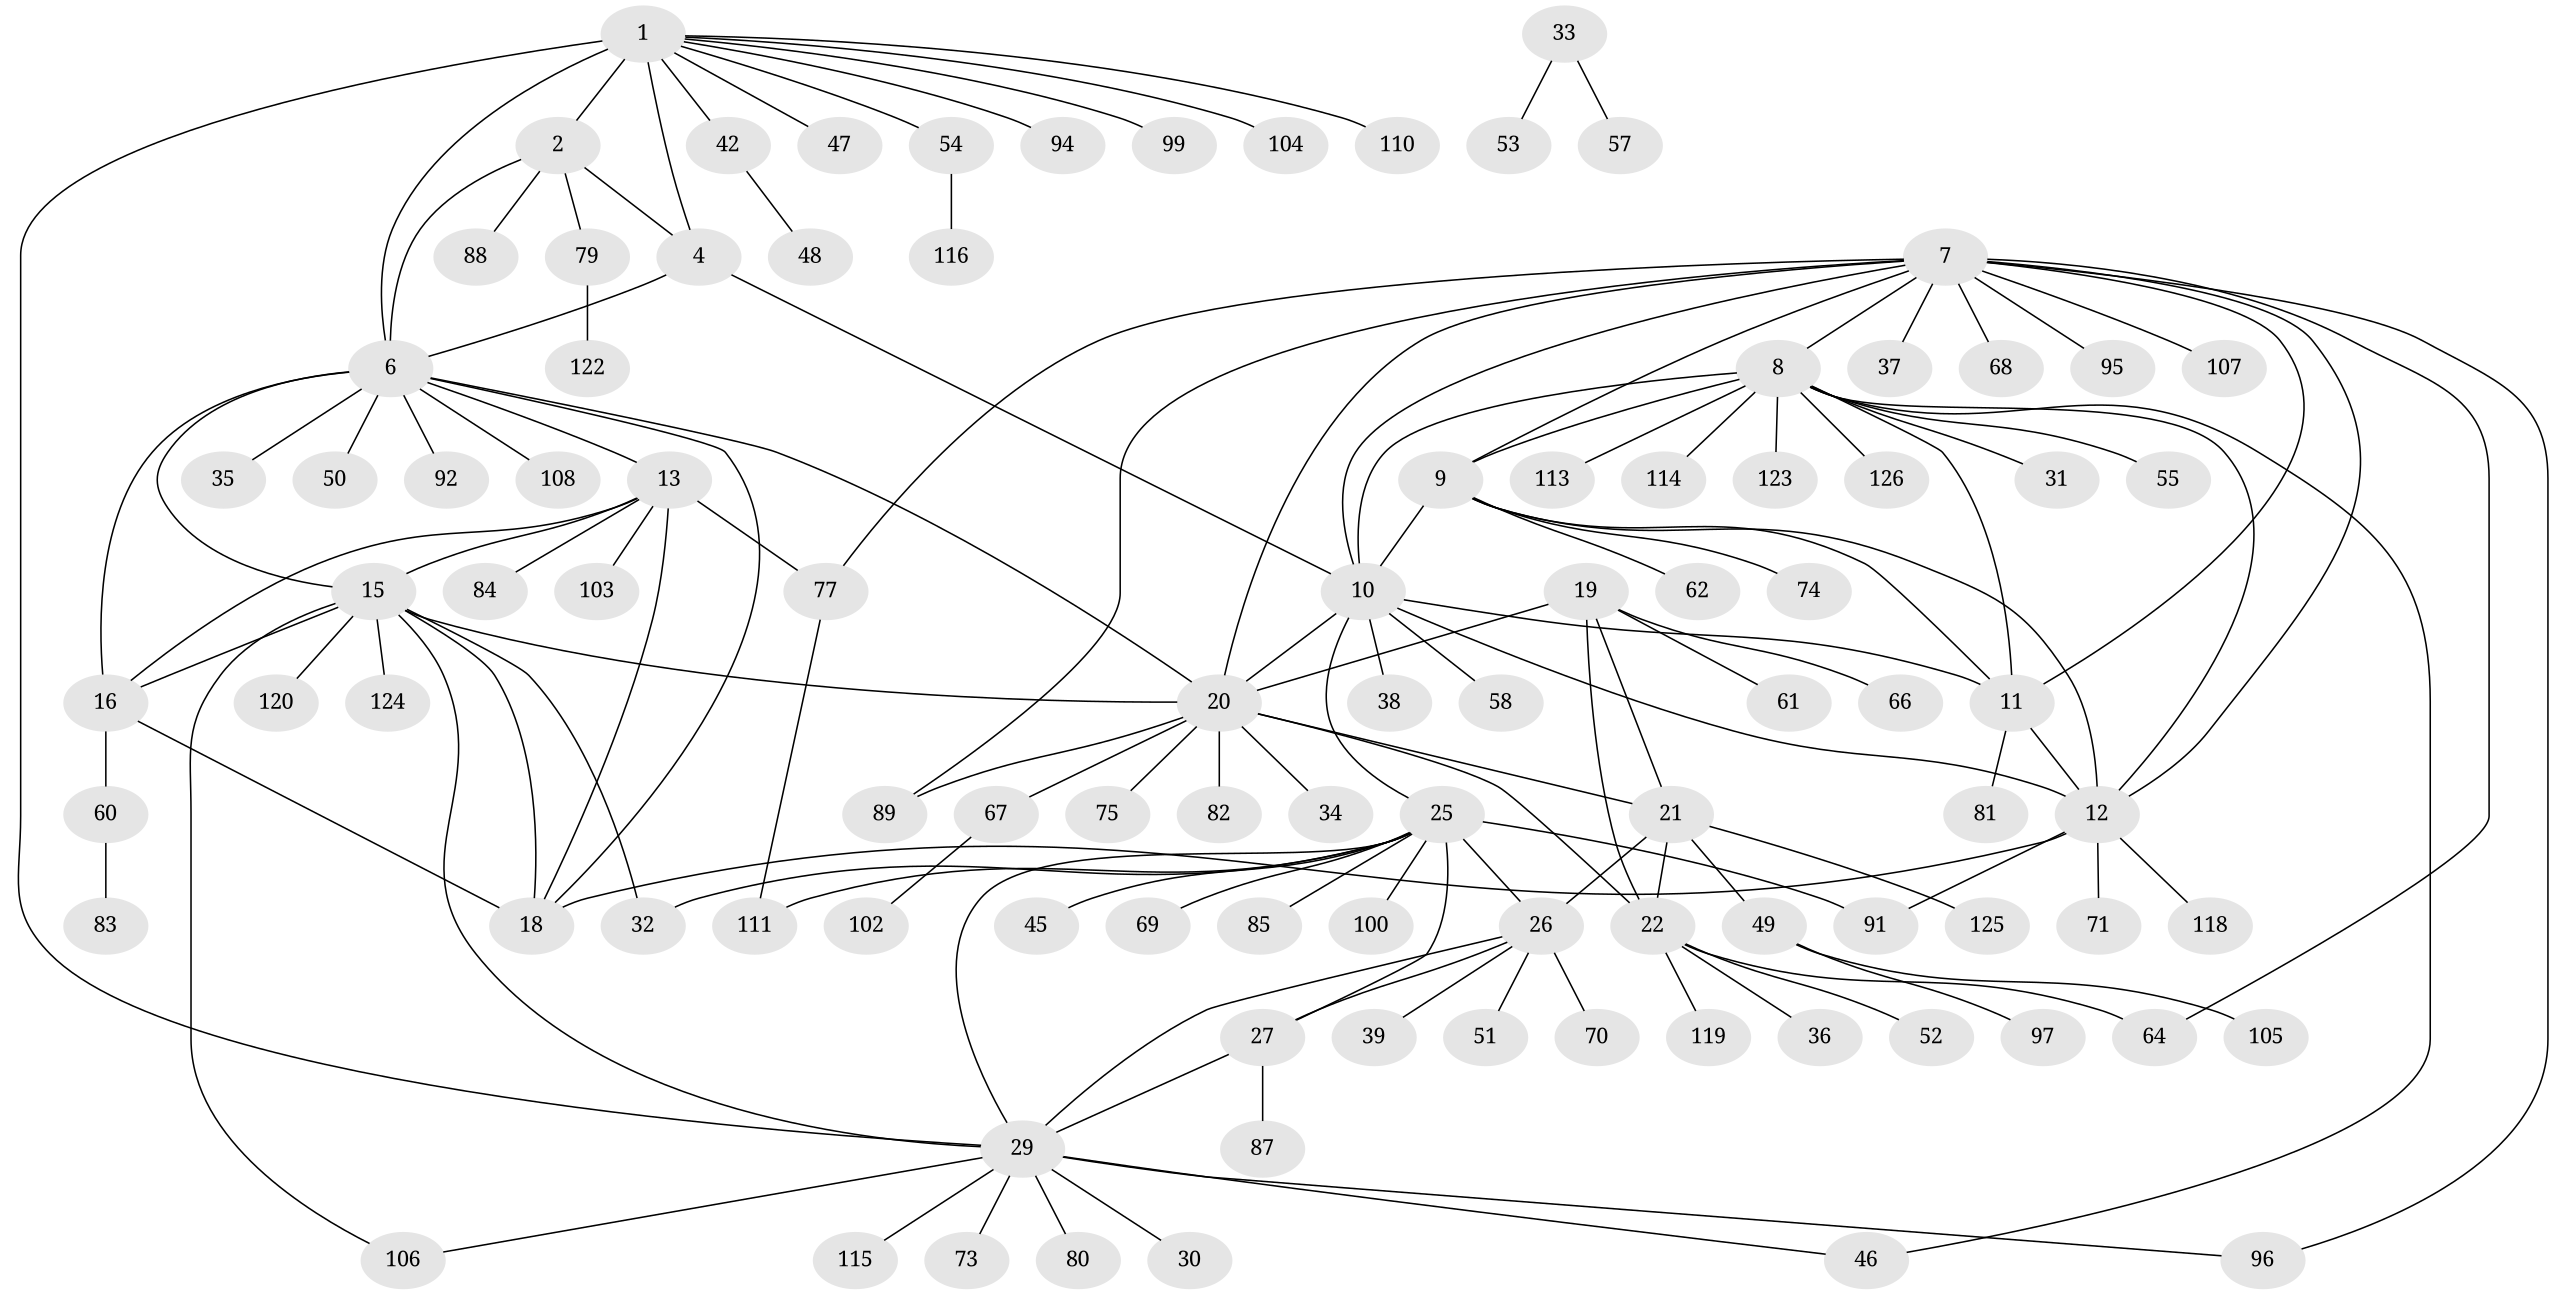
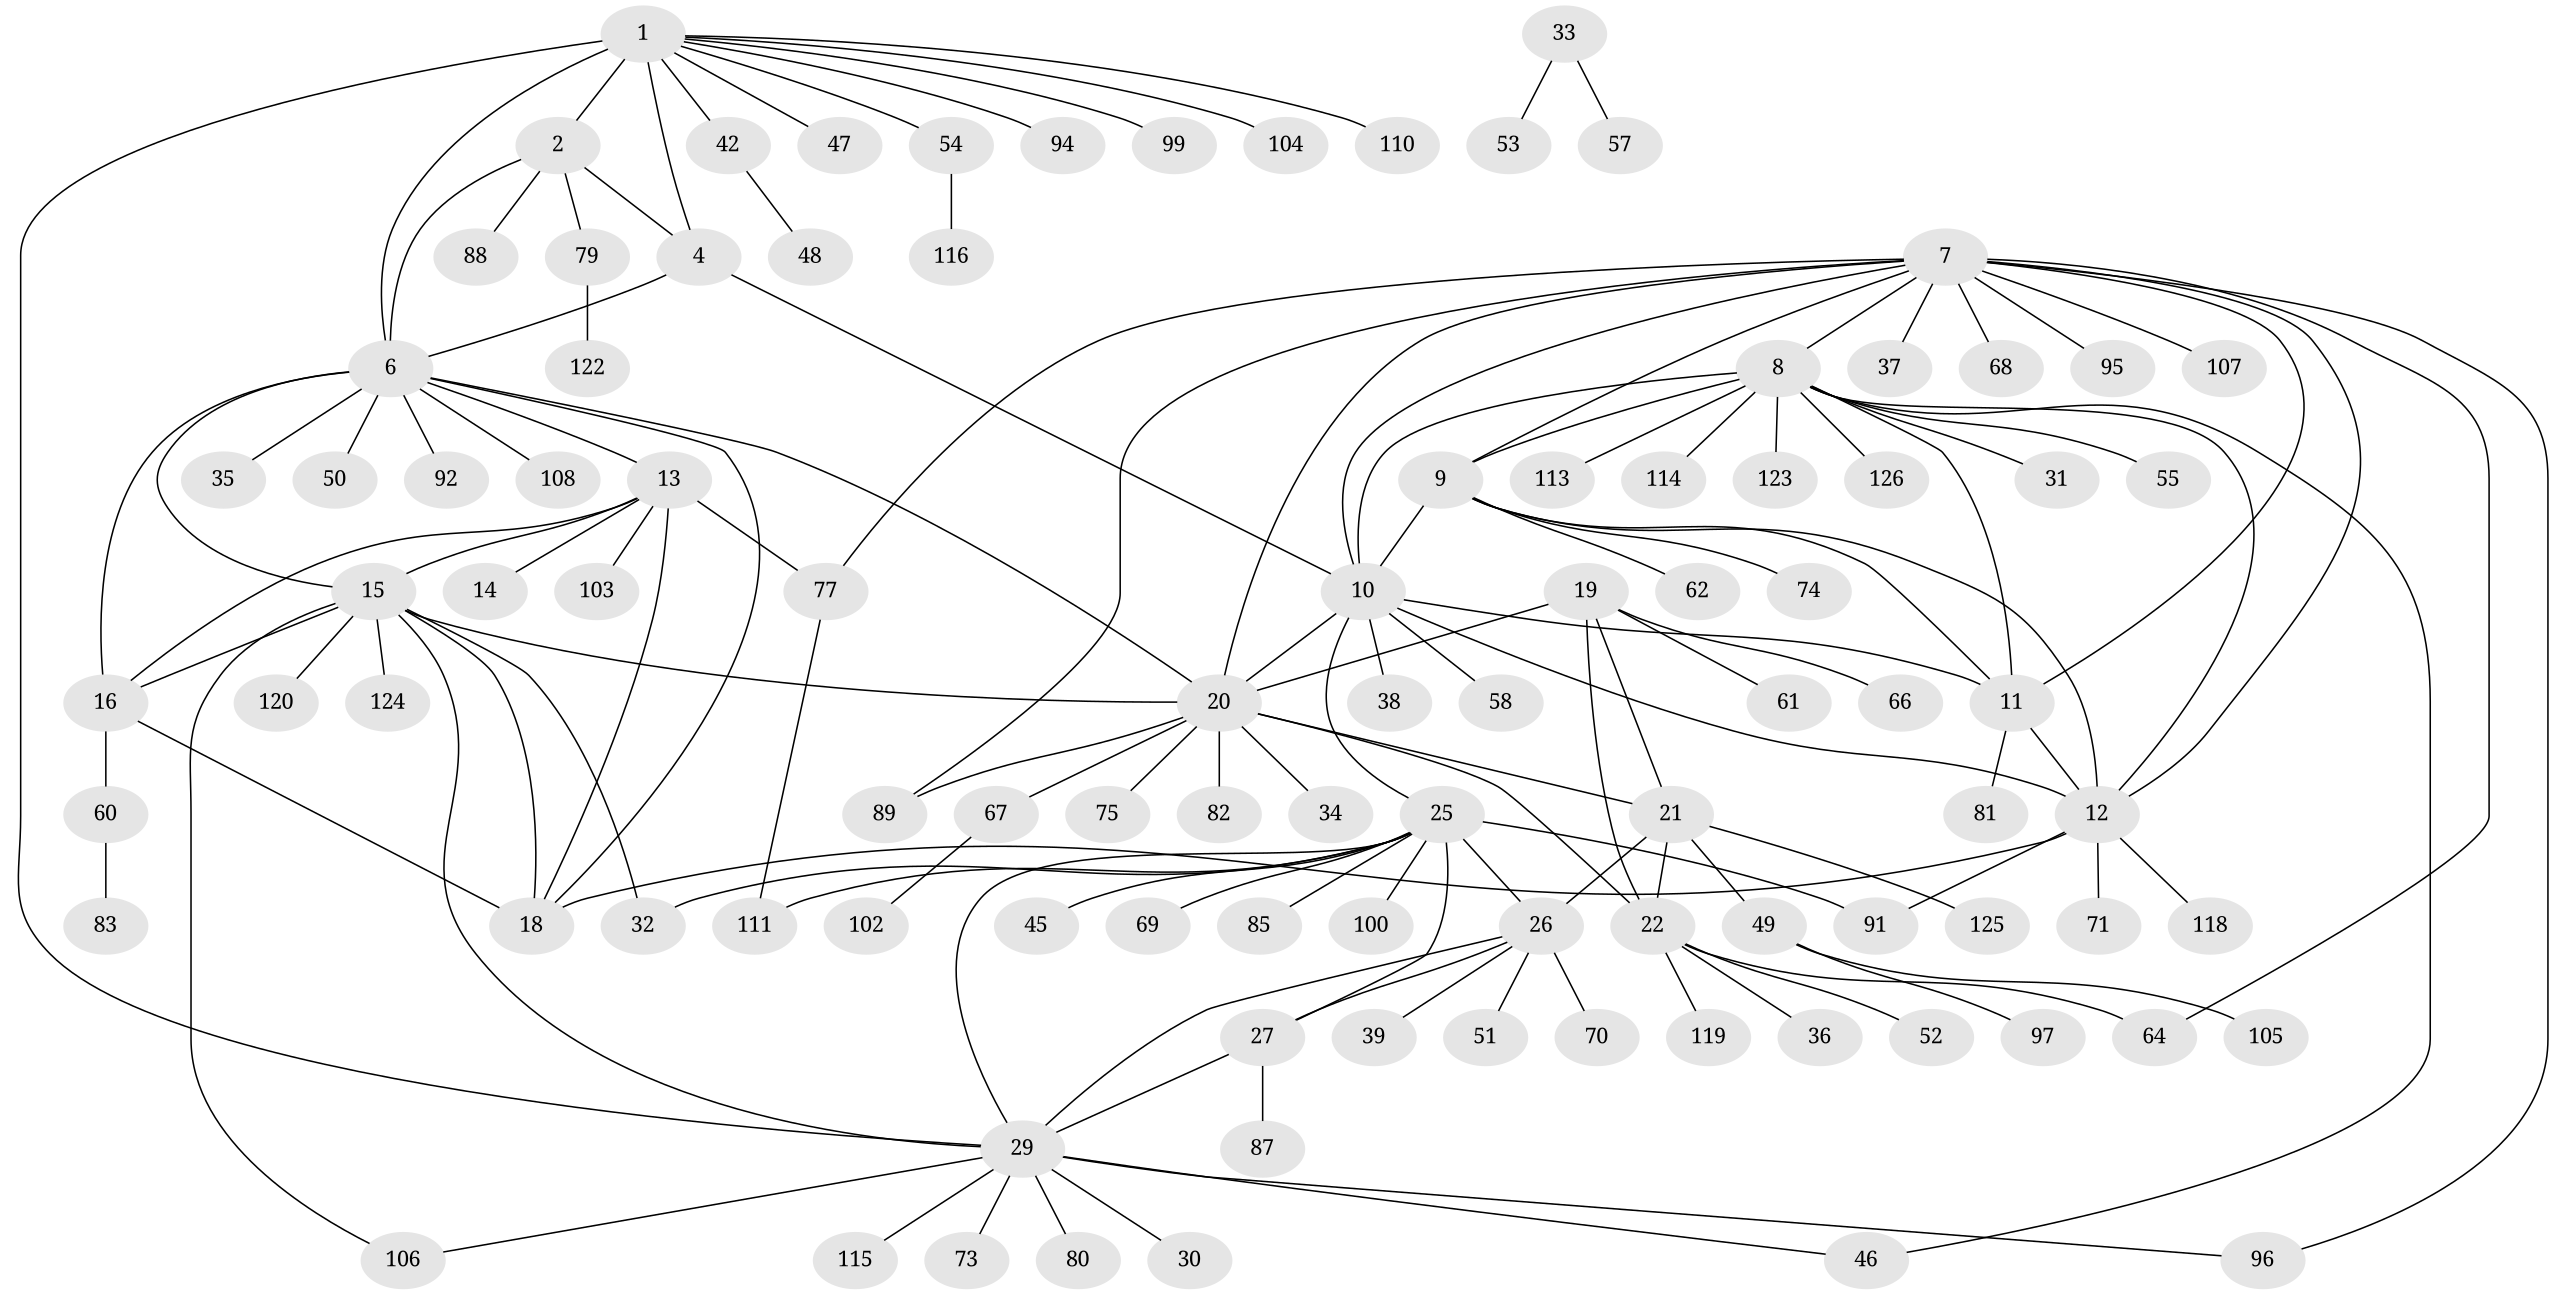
(485, 592) -> (485, 592)
